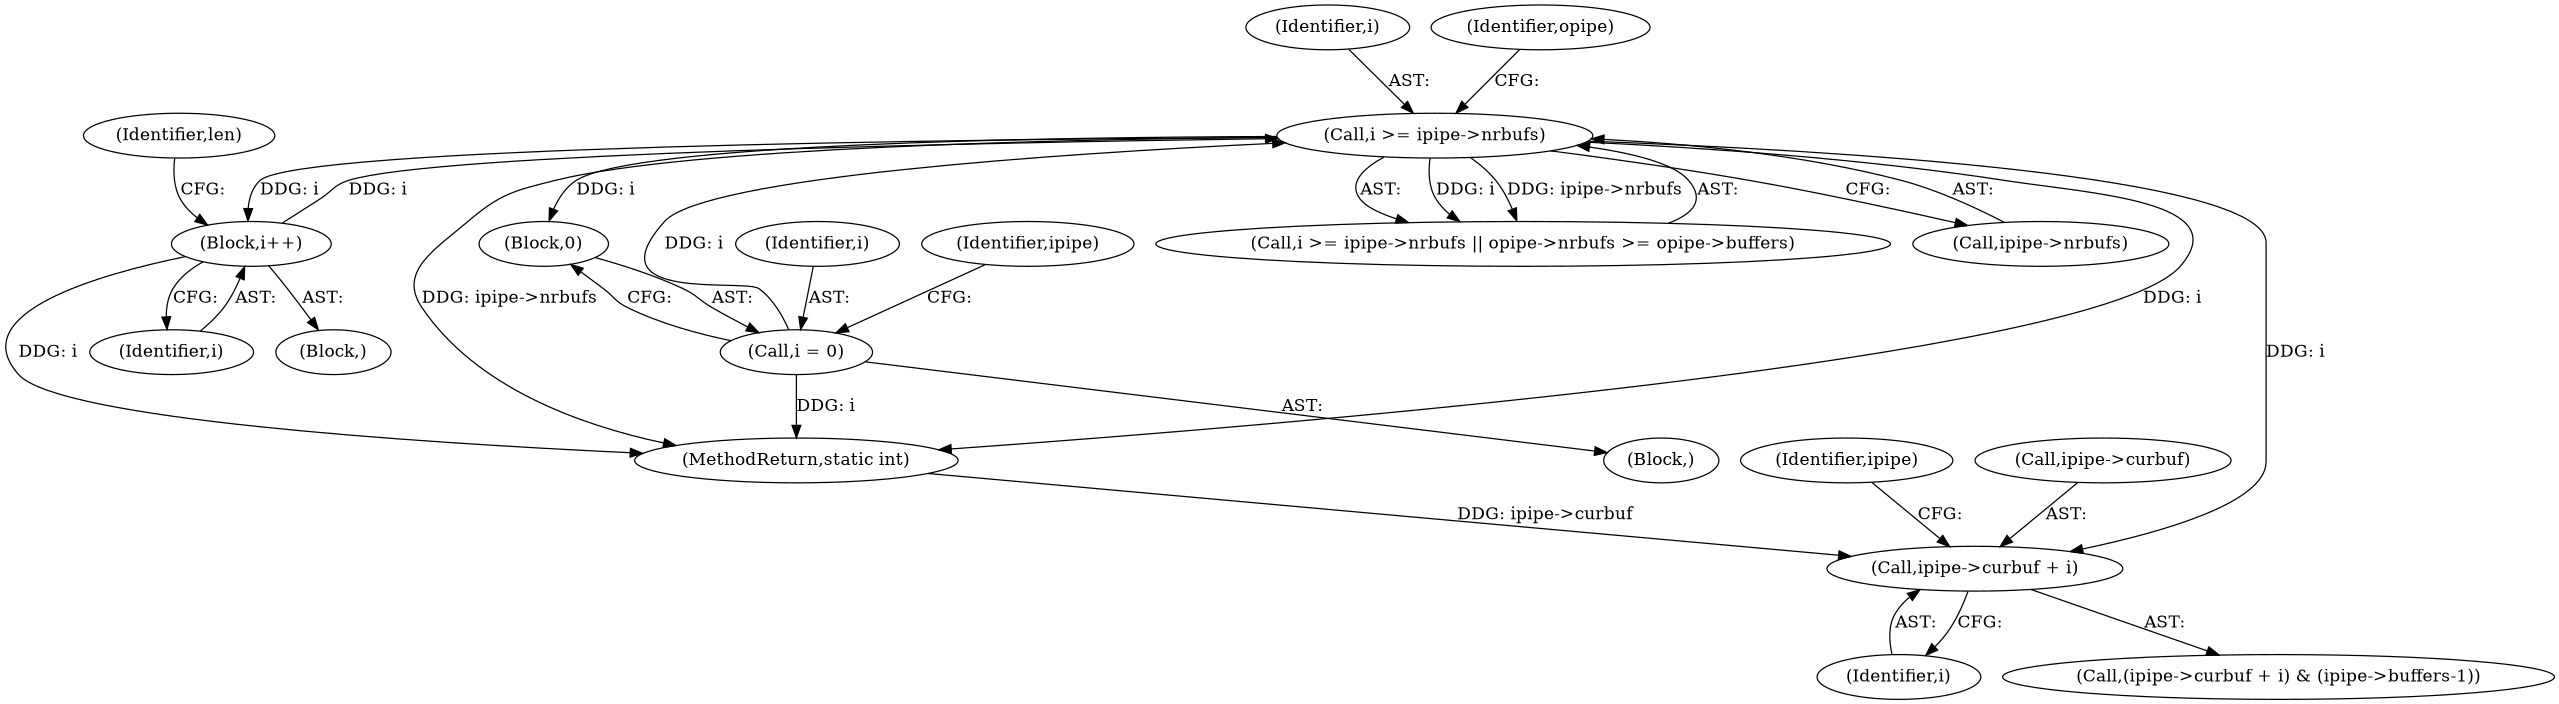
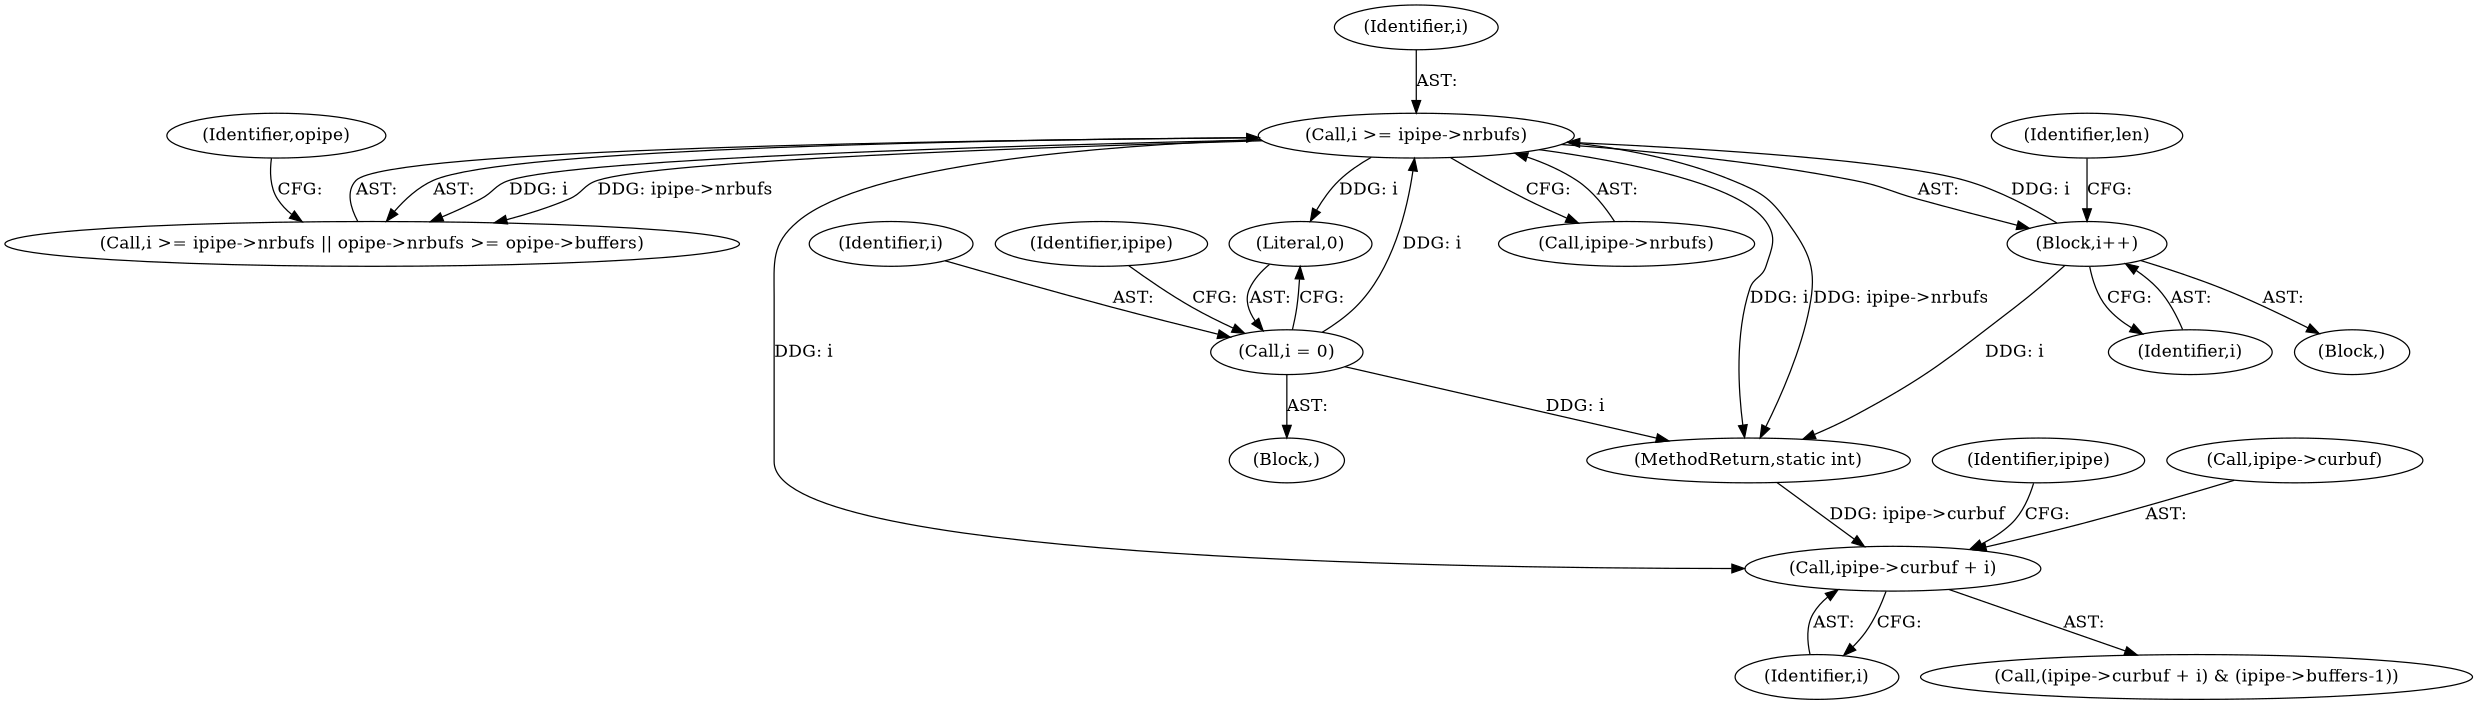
(1492, 77) -> (273, 189)
(290, 190) -> (1941, 190)
(544, 244) -> (1301, 244)
